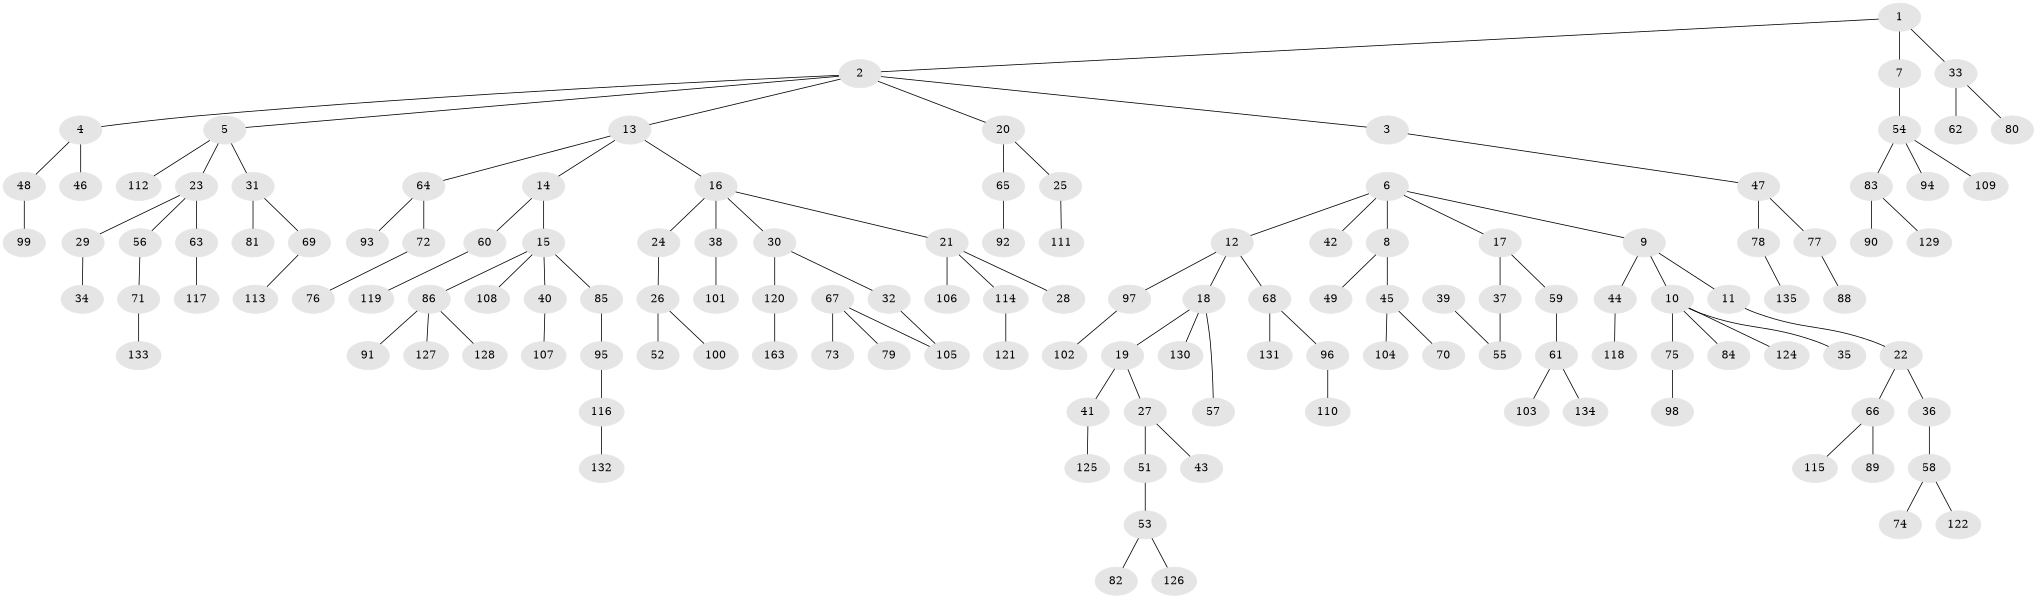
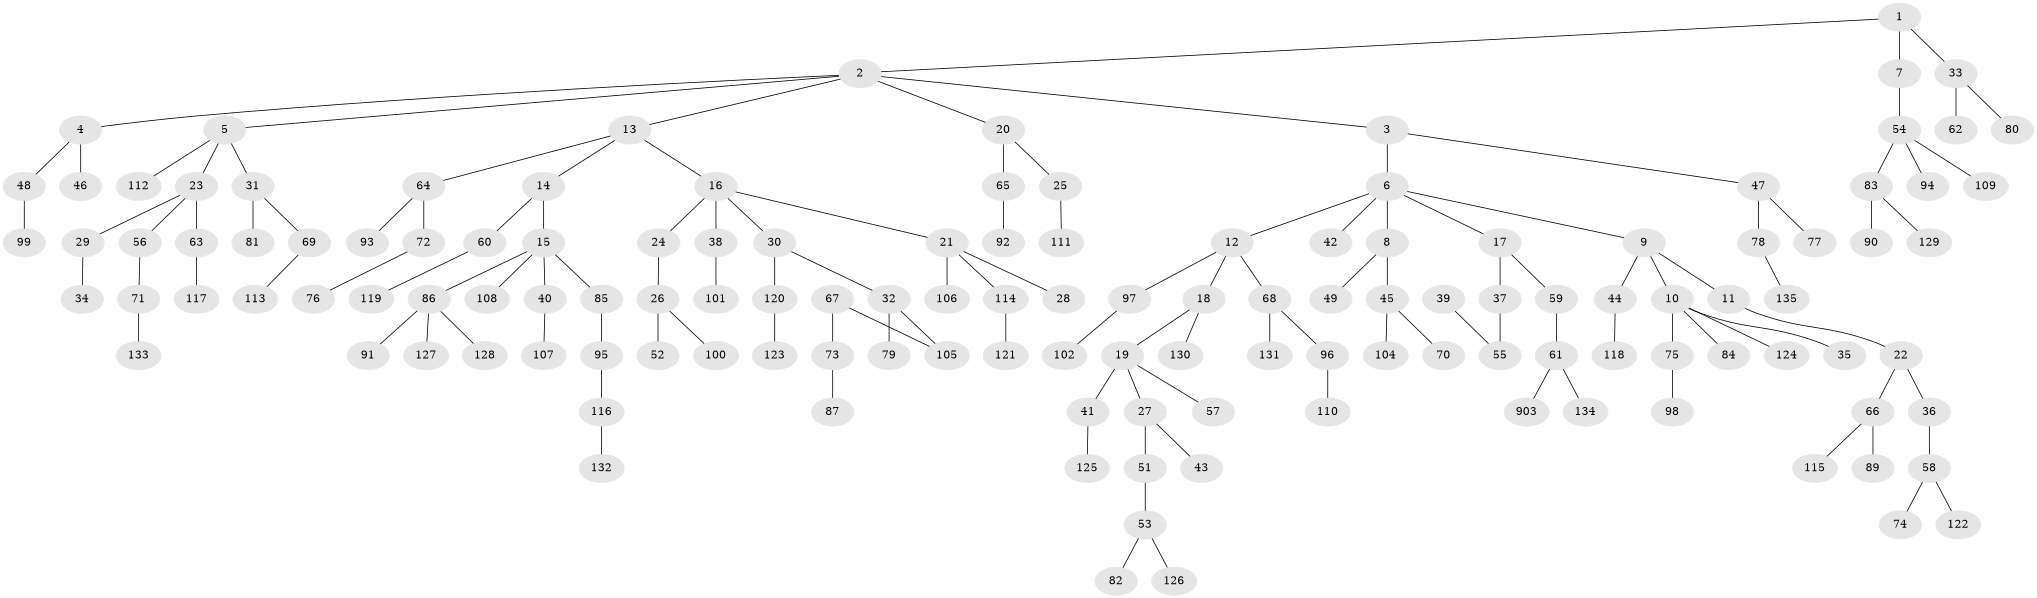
none -> (1387, 158)
(1845, 299) -> none
(861, 327) -> (889, 332)
(775, 356) -> (775, 356)
(1211, 356) -> (1168, 384)
none -> (833, 412)
(1527, 412) -> (1527, 412)
